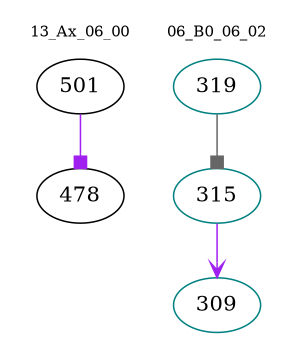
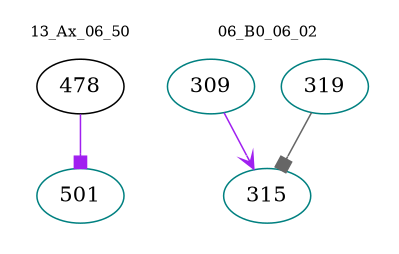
(80, 33) -> (80, 33)
(80, 87) -> (80, 196)
(80, 134) -> (80, 134)
(217, 243) -> (235, 134)
